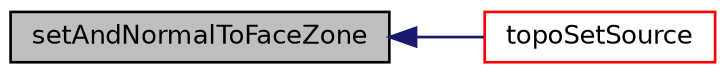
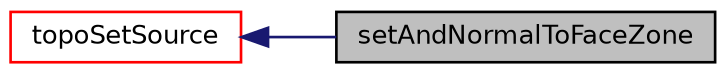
(450, 37) -> (302, 37)
